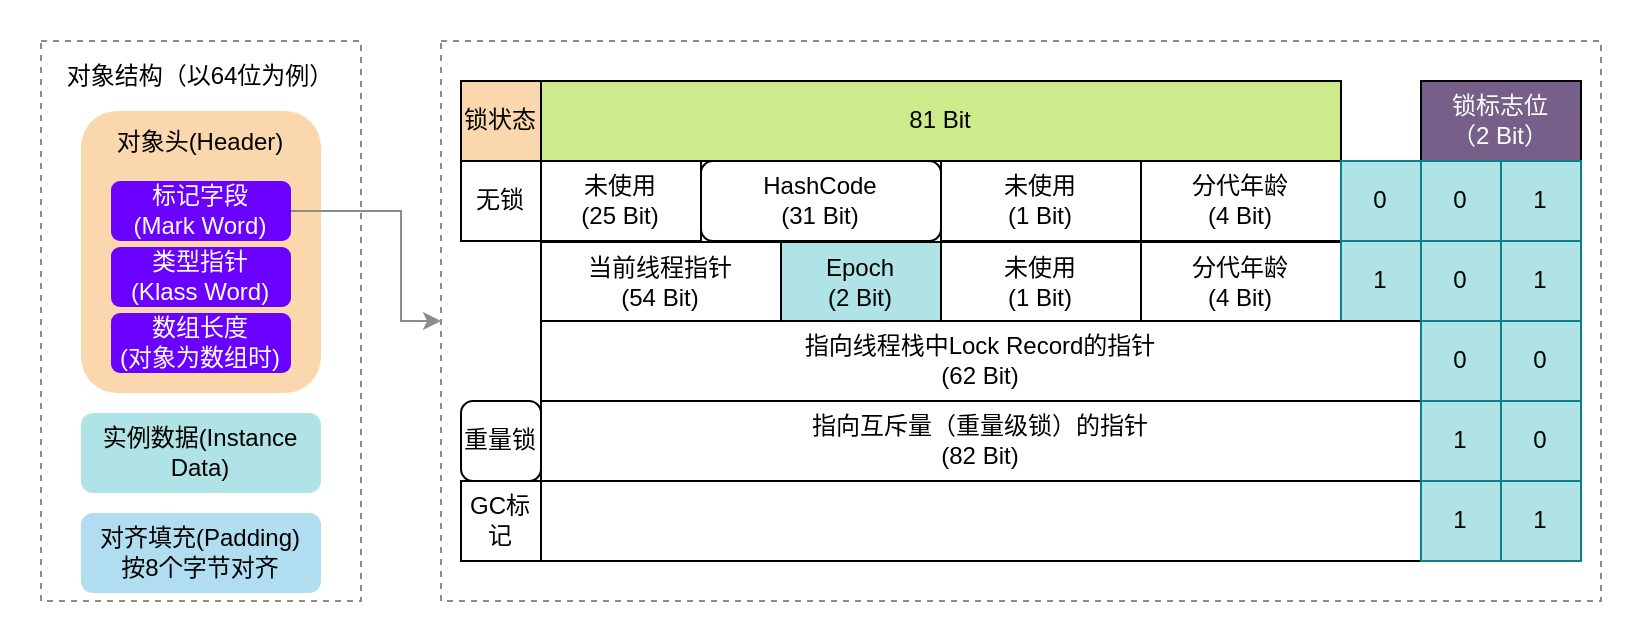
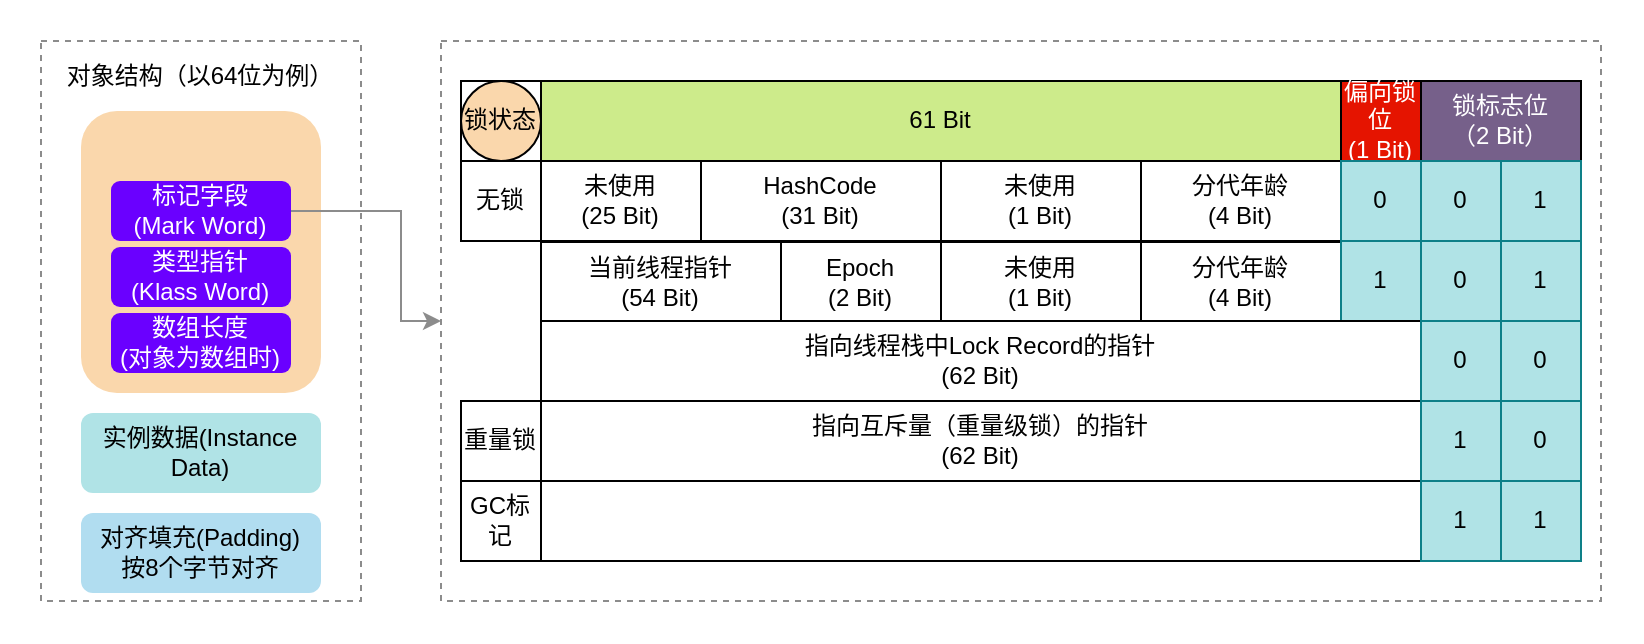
(501, 121) -> (501, 121)
(941, 121) -> (941, 121)
none -> (1381, 121)
(201, 142) -> none
(821, 201) -> (821, 201)
(861, 282) -> (861, 282)
(501, 441) -> (501, 441)
(981, 441) -> (981, 441)
